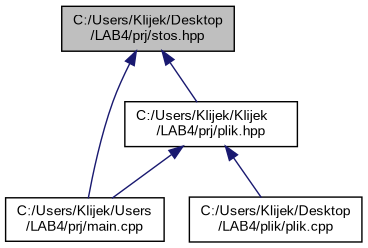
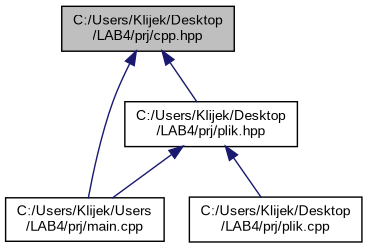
(148, 29) -> (148, 29)
(211, 124) -> (211, 124)
(276, 220) -> (276, 220)
